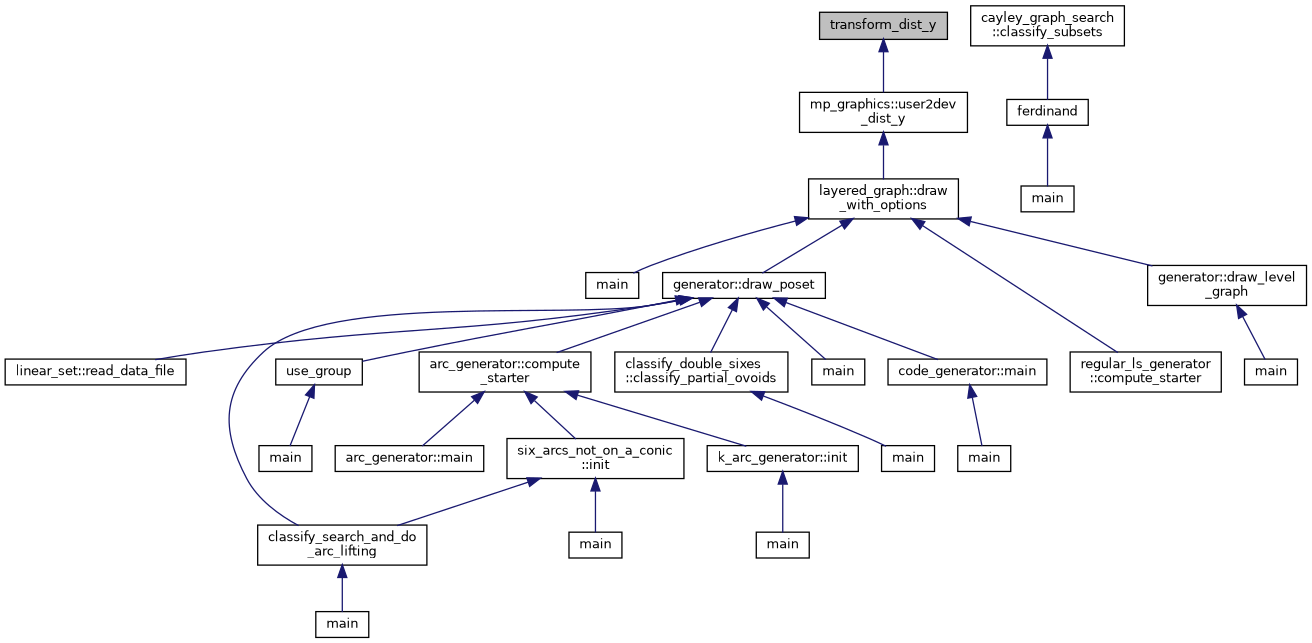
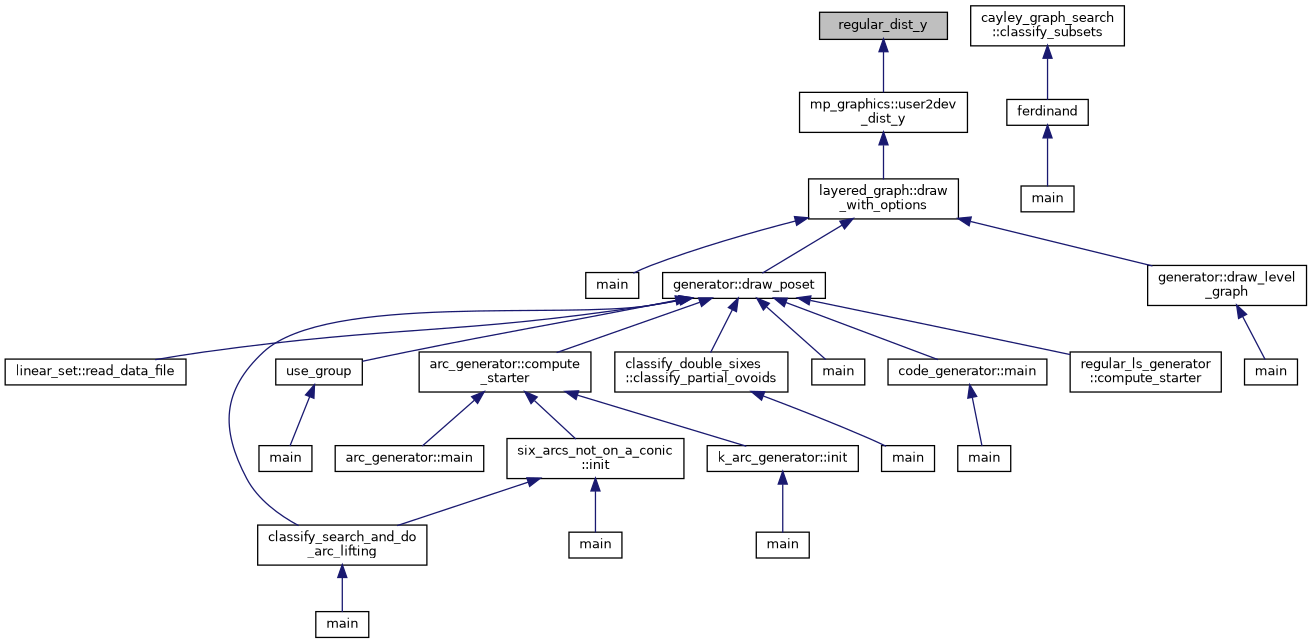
(884, 26) -> (884, 26)
(1020, 289) -> (940, 327)
